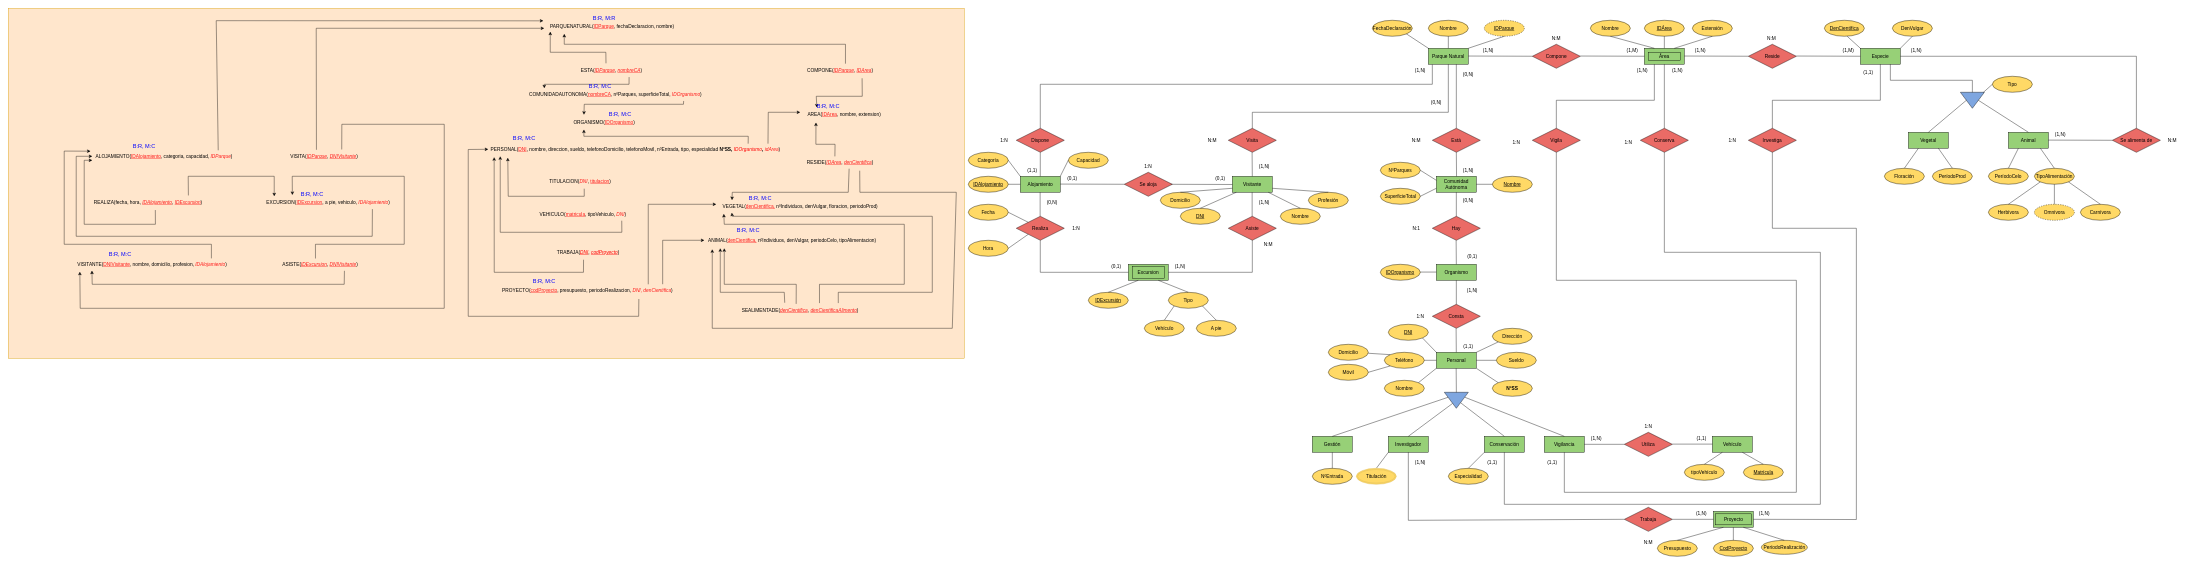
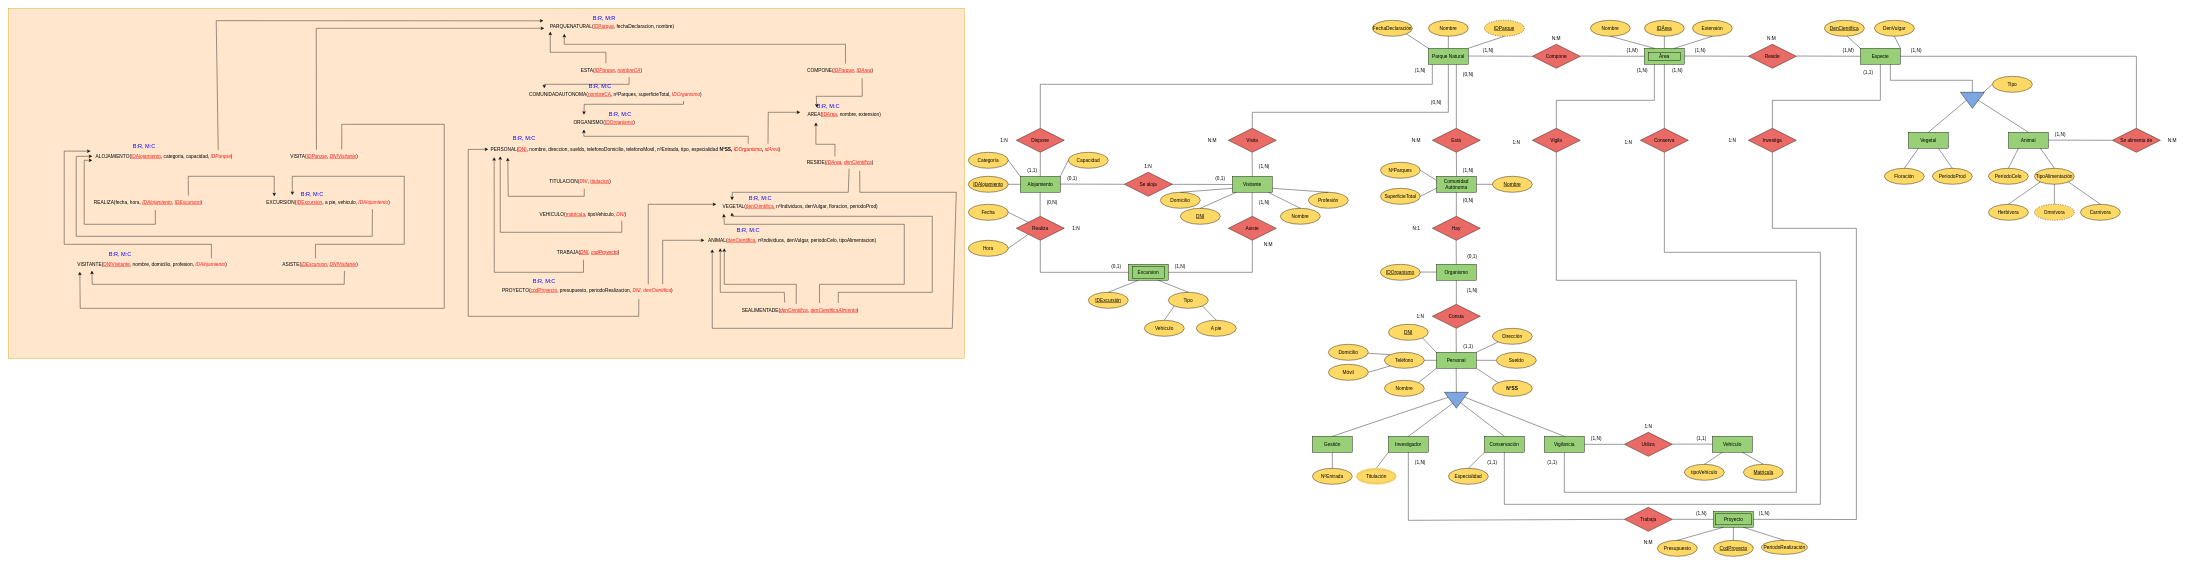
(1912, 28) -> (1894, 28)
